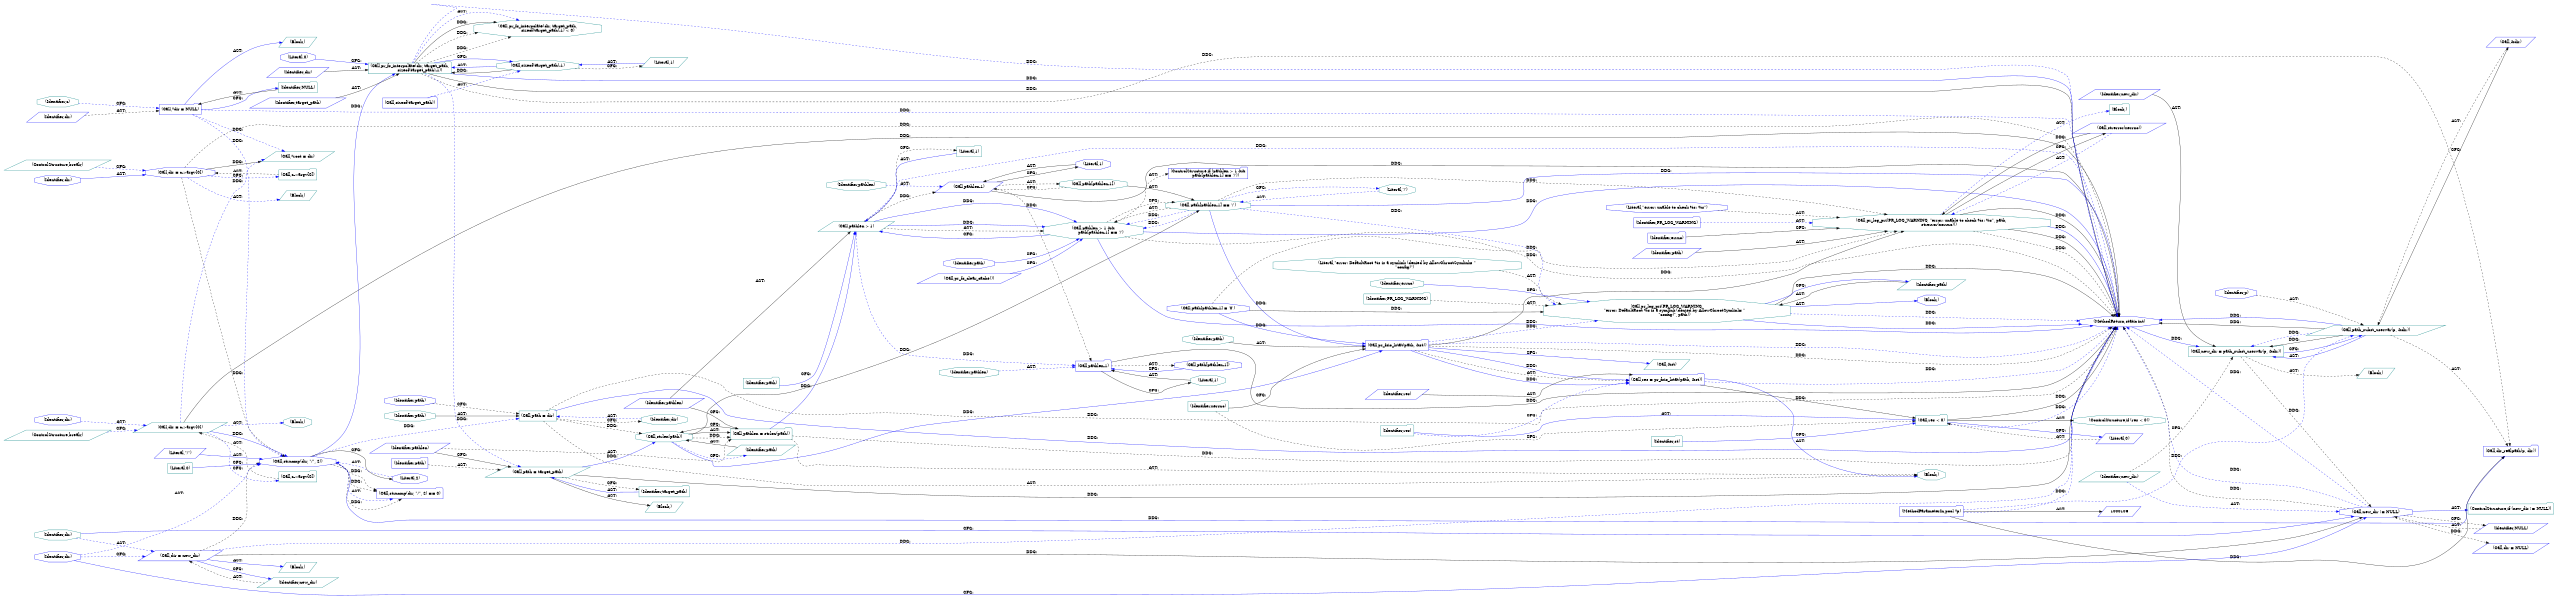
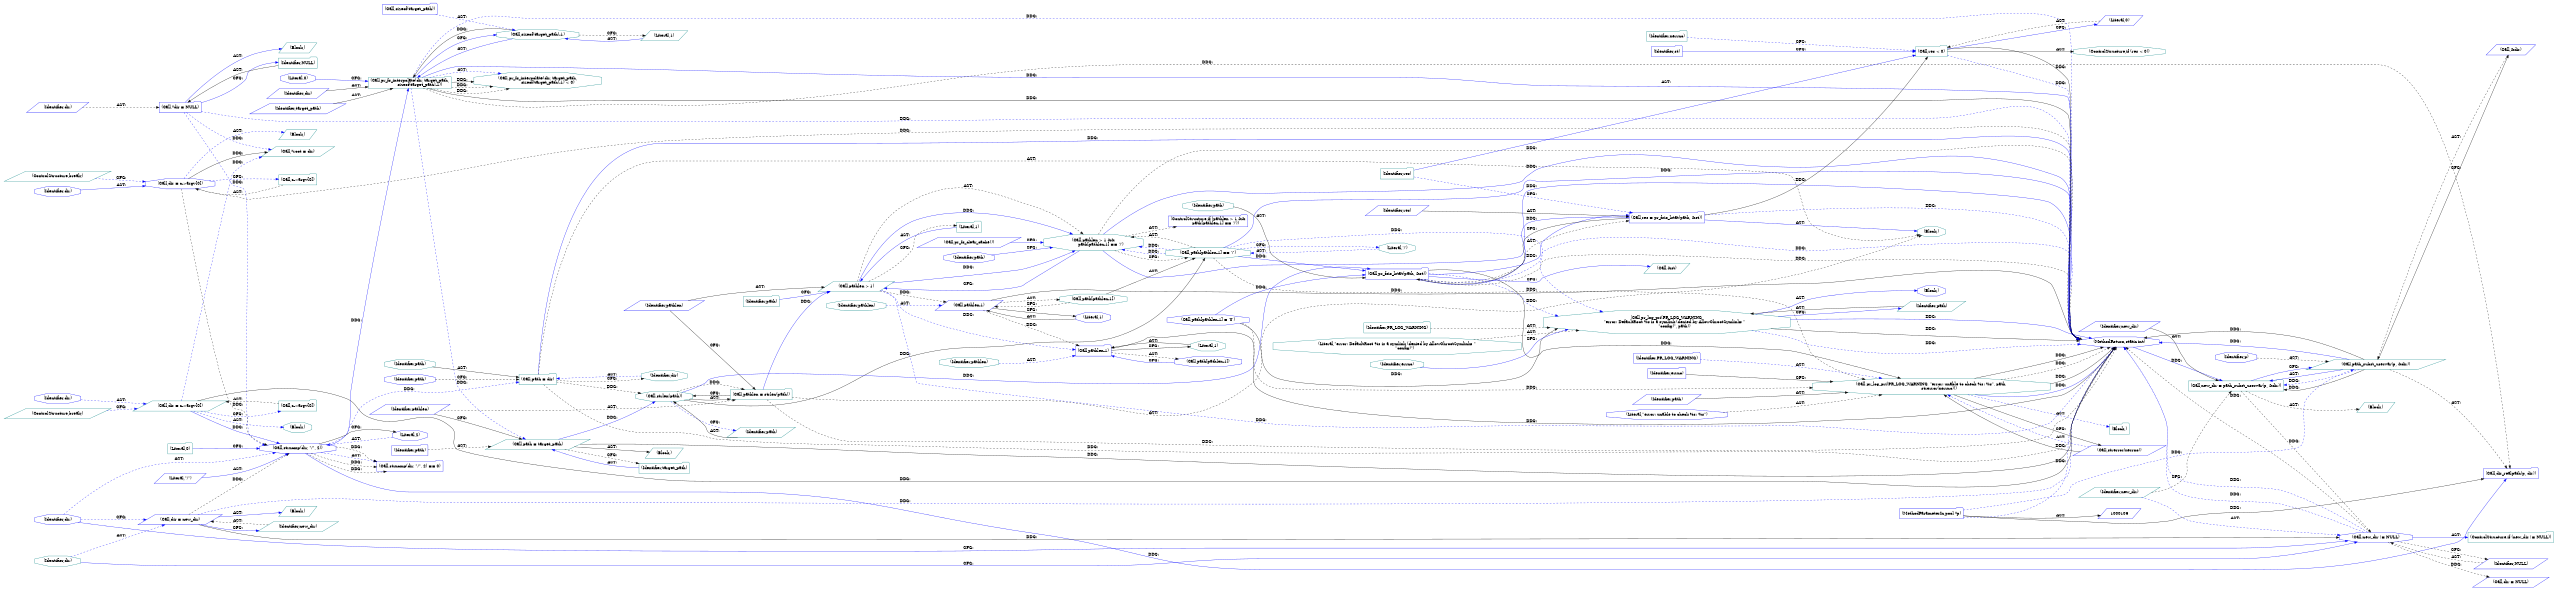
(58, 102) -> none
(1291, 374) -> (1529, 236)
(1559, 433) -> (1800, 44)
(1667, 442) -> (1667, 52)
